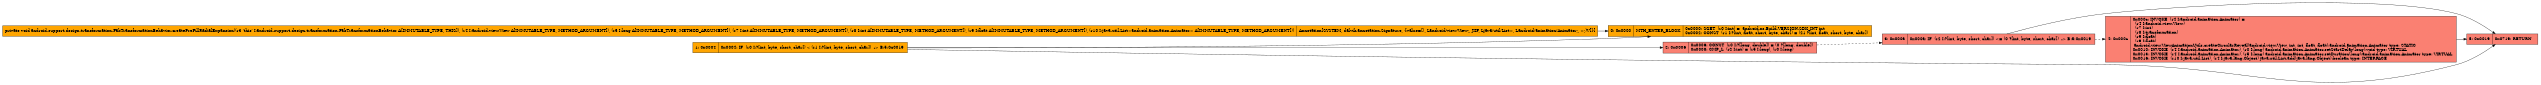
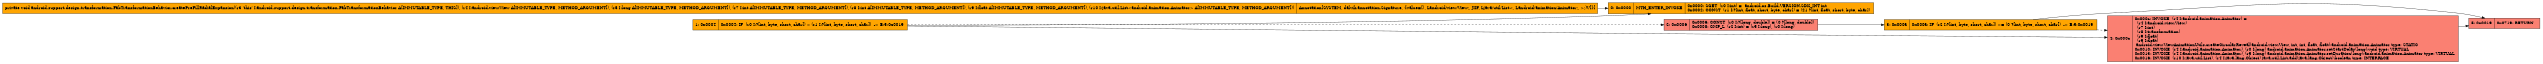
(1658, 31) -> (1659, 8)
(1989, 39) -> (1991, 25)
(1848, 44) -> (1850, 25)
(1284, 48) -> (1284, 25)
(1704, 61) -> (1506, 32)
